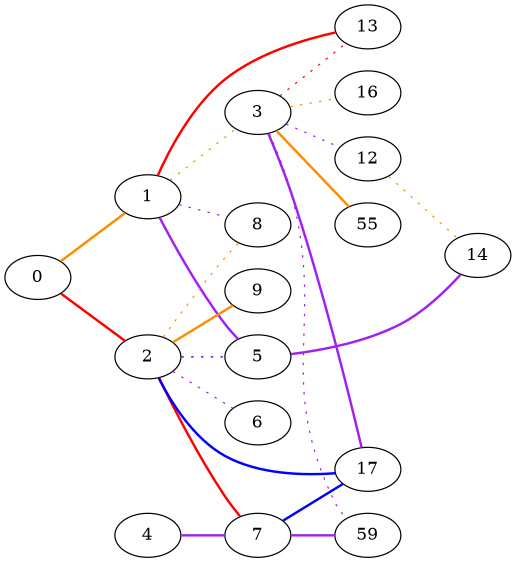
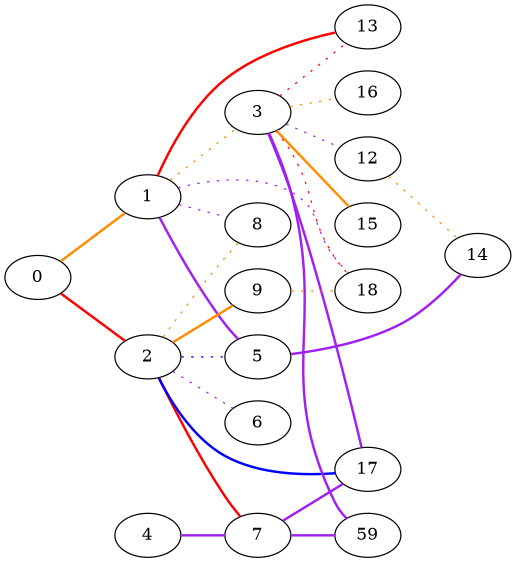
(368, 225) -> (368, 225)
none -> (368, 291)
(304, 328) -> (304, 328)
(313, 502) -> (313, 502)
